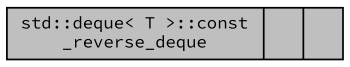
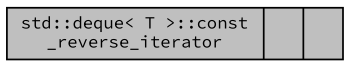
(135, 42) -> (135, 42)
